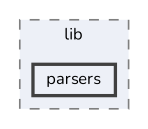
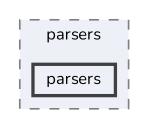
(74, 35) -> (74, 35)
